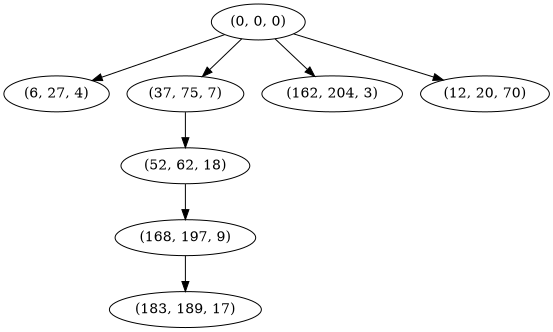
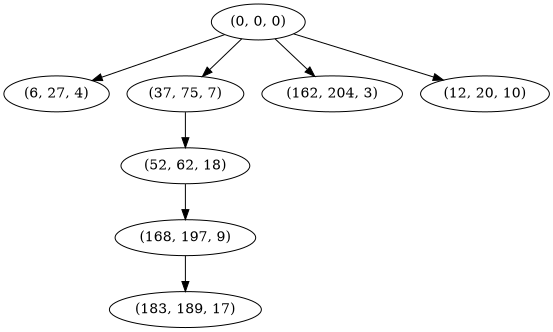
(485, 94) -> (485, 94)
